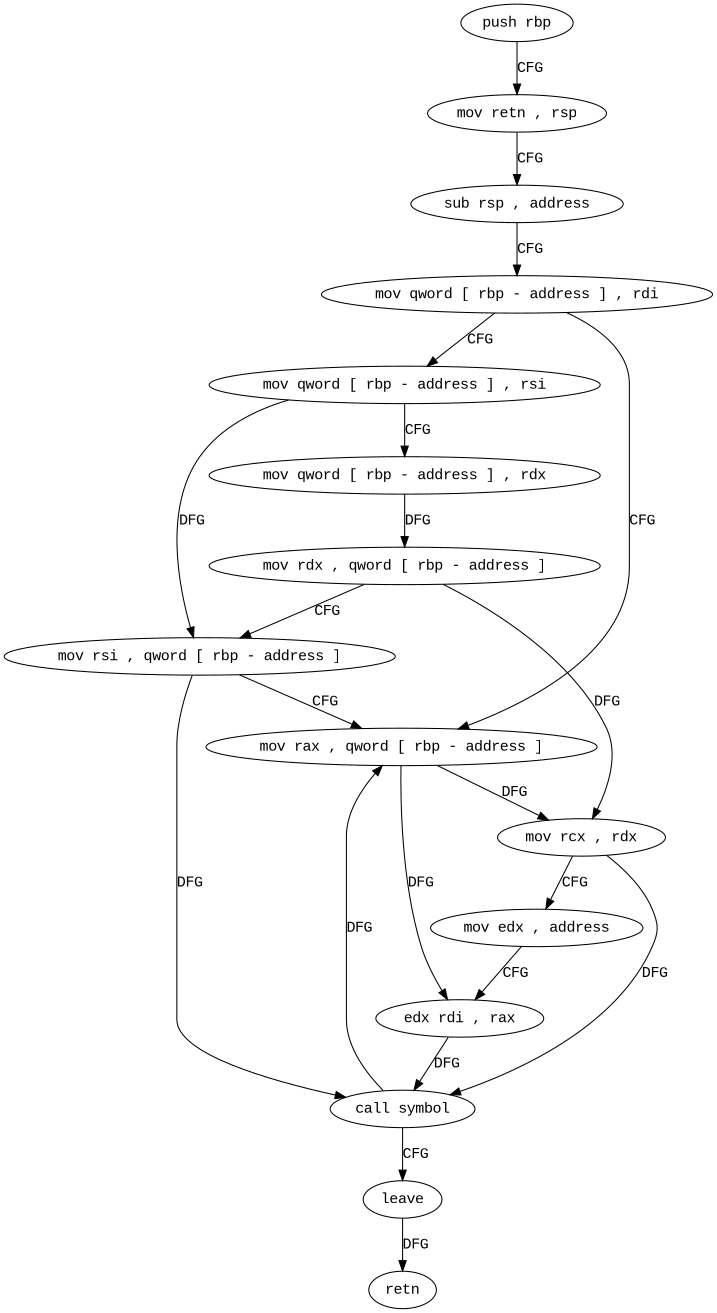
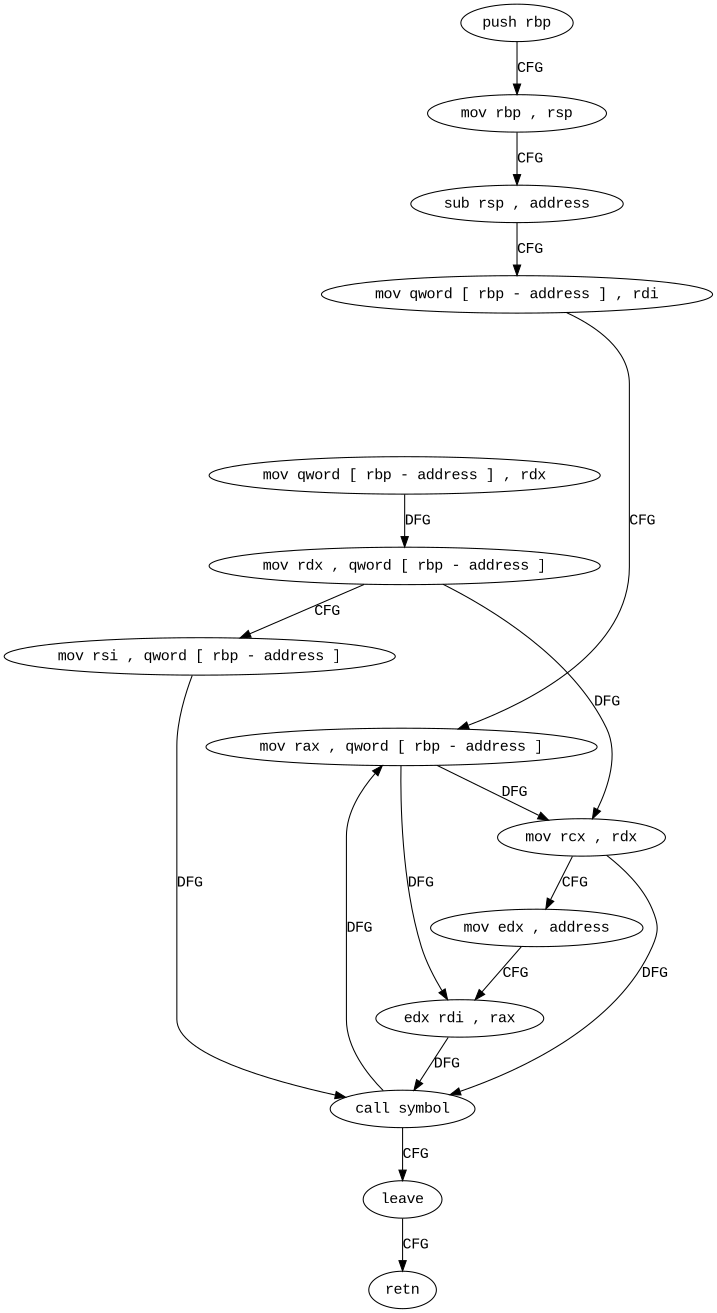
(517, 113) -> (517, 113)
(405, 385) -> none
(296, 700) -> none
(416, 1245) -> (416, 1245)
